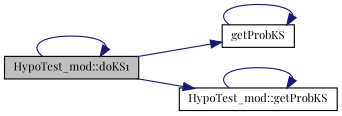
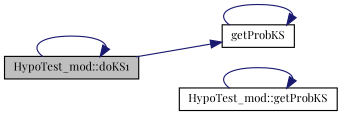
(159, 83) -> none
